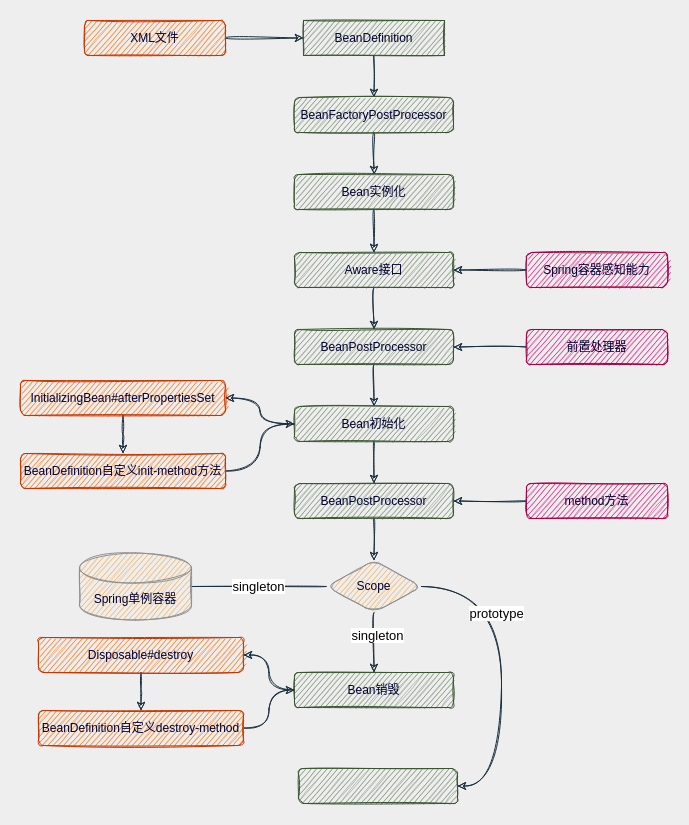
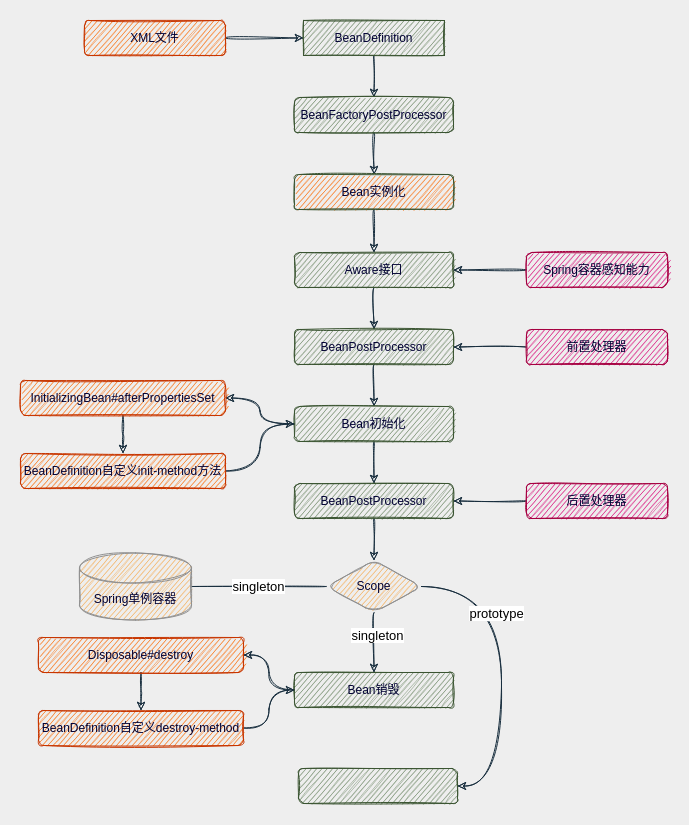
(374, 192) -> (374, 192)
(597, 502) -> (597, 502)
